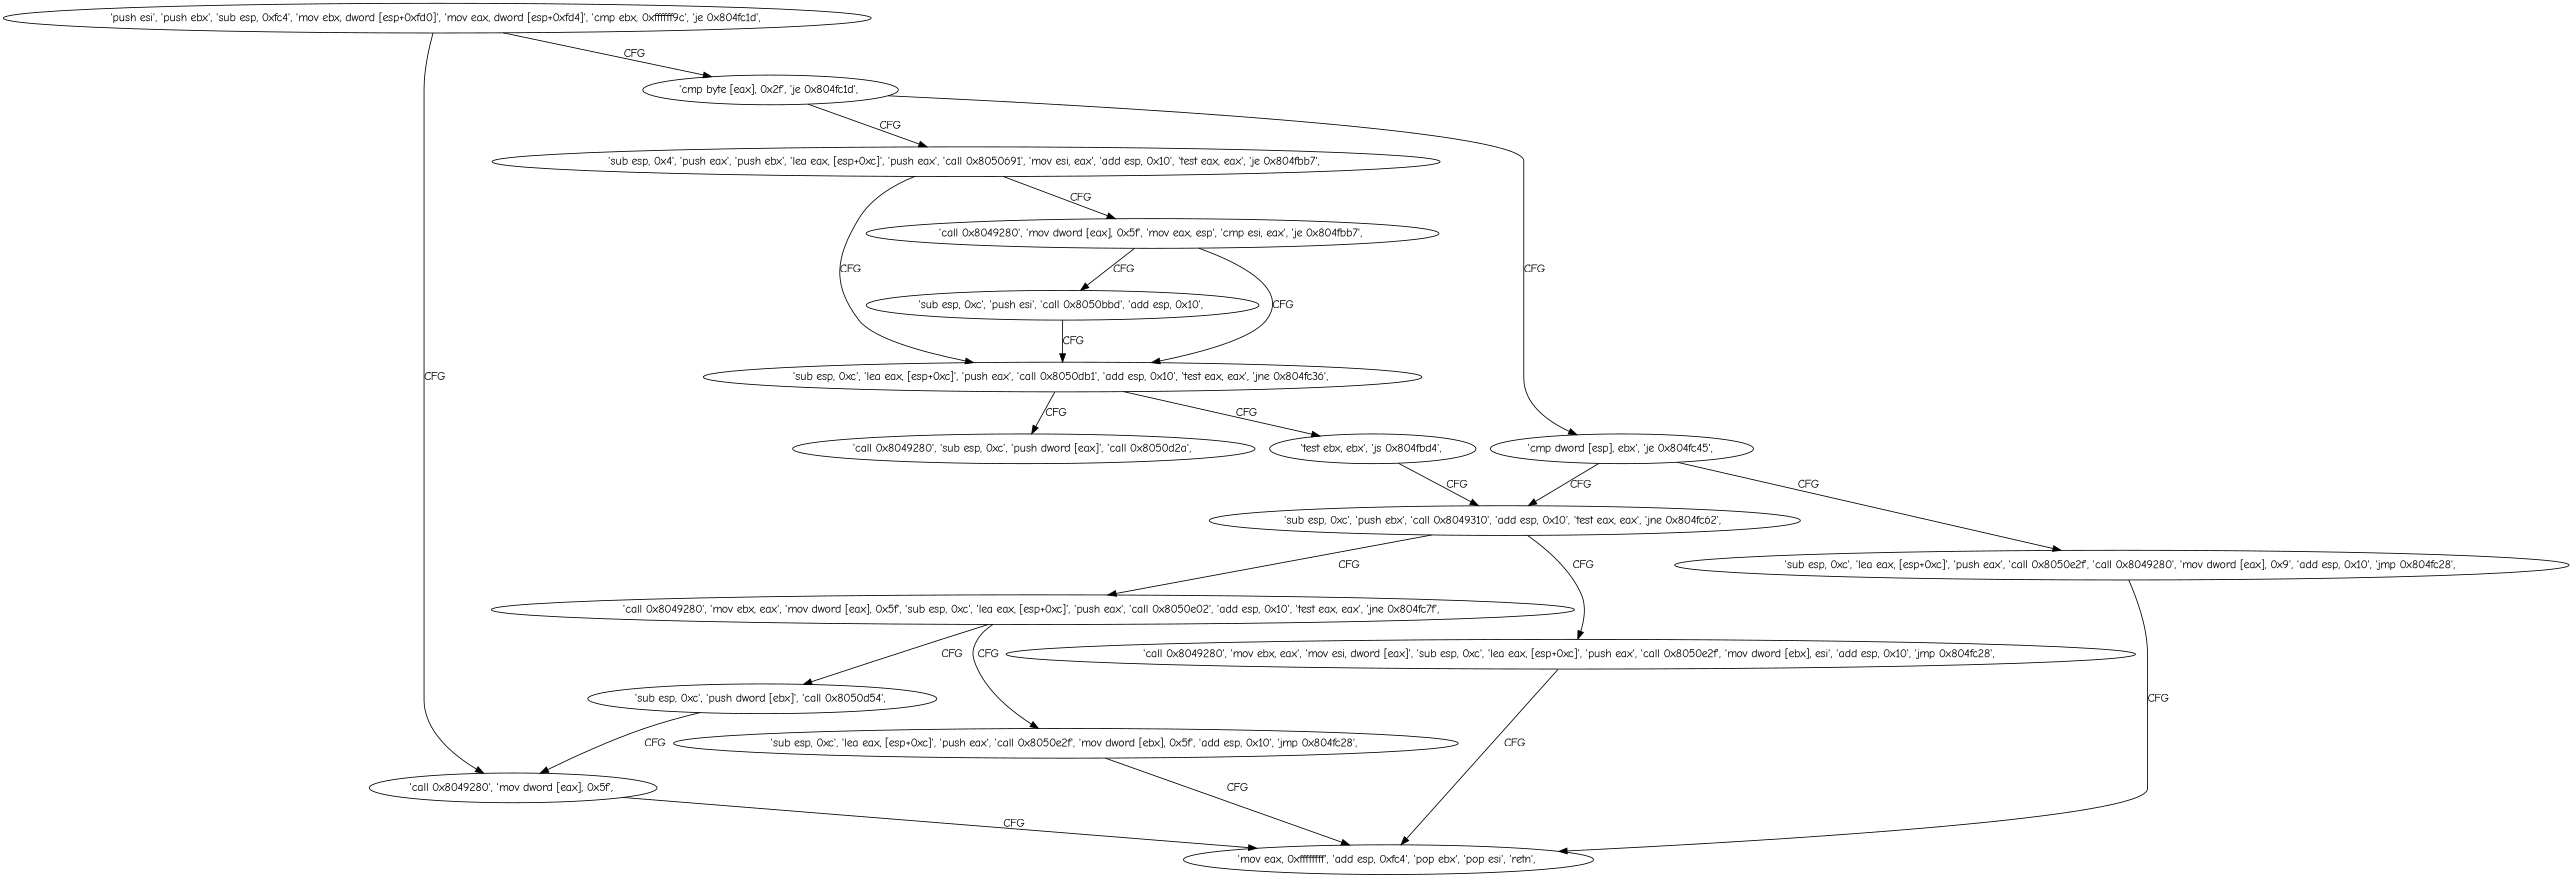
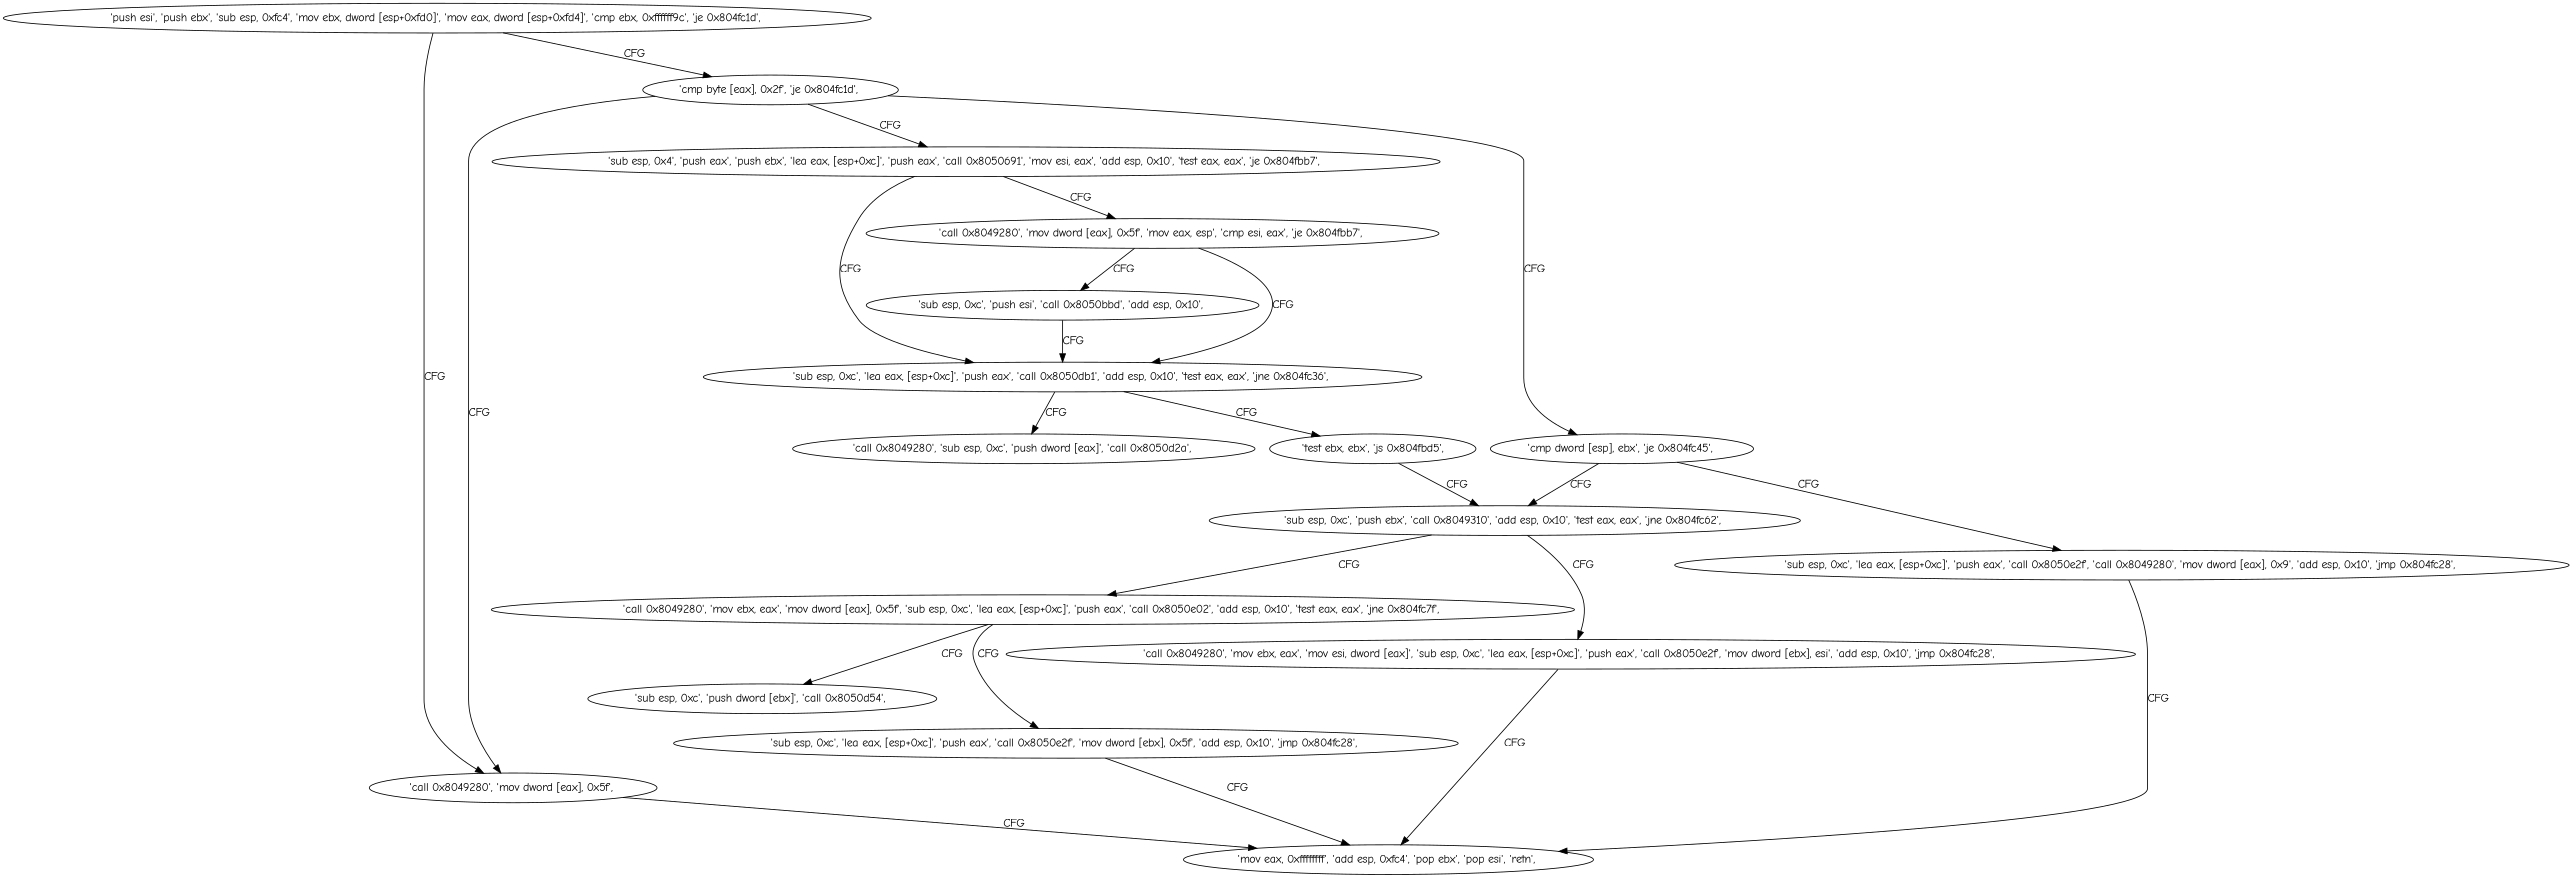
(1373, 449) -> (1373, 449)
(622, 737) -> (469, 363)
